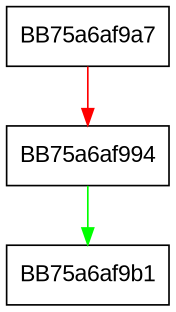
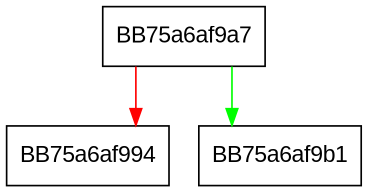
(88, 207) -> (232, 88)
